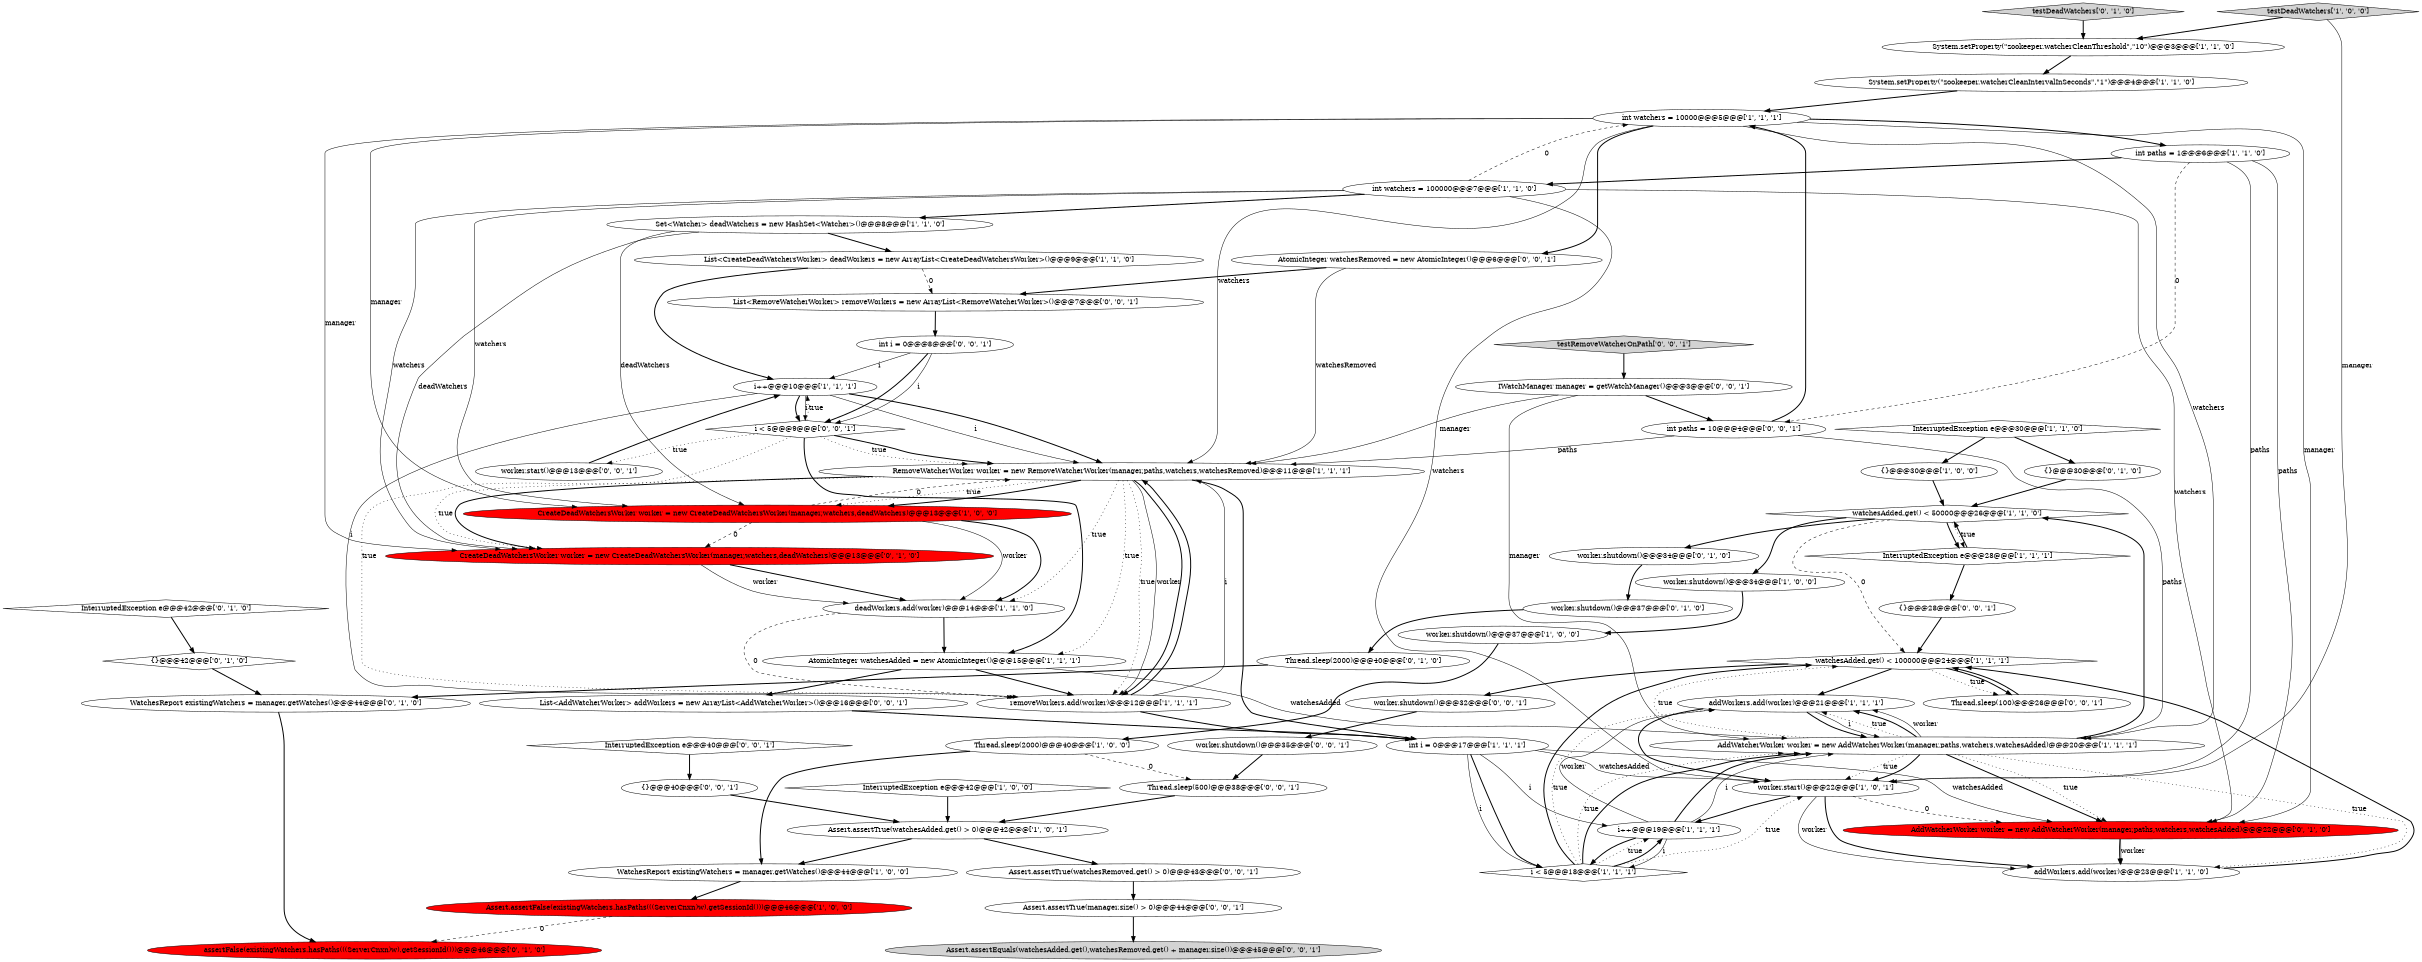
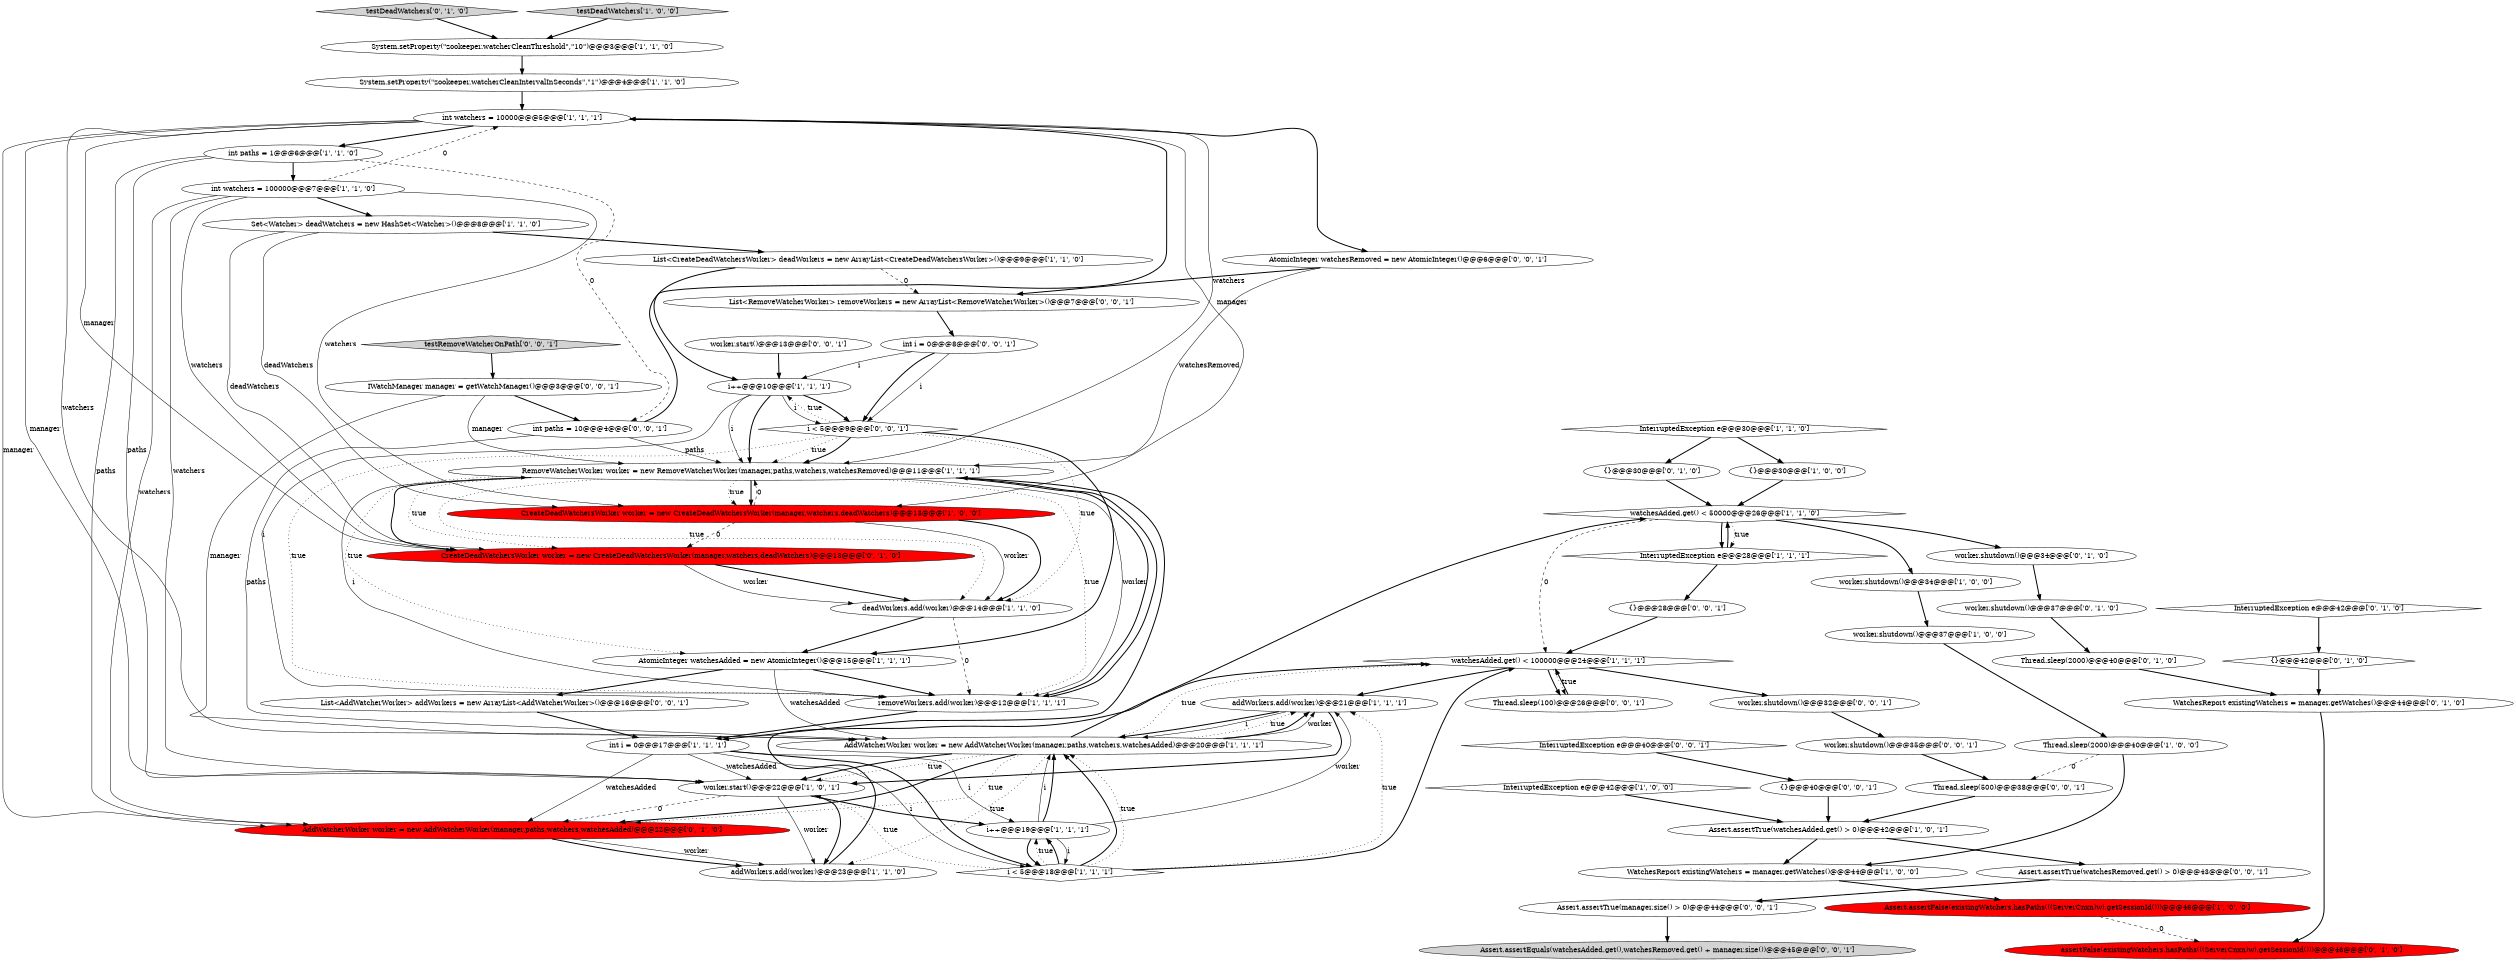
(684, 444) -> (1067, 471)
(2346, 576) -> (71, 505)
